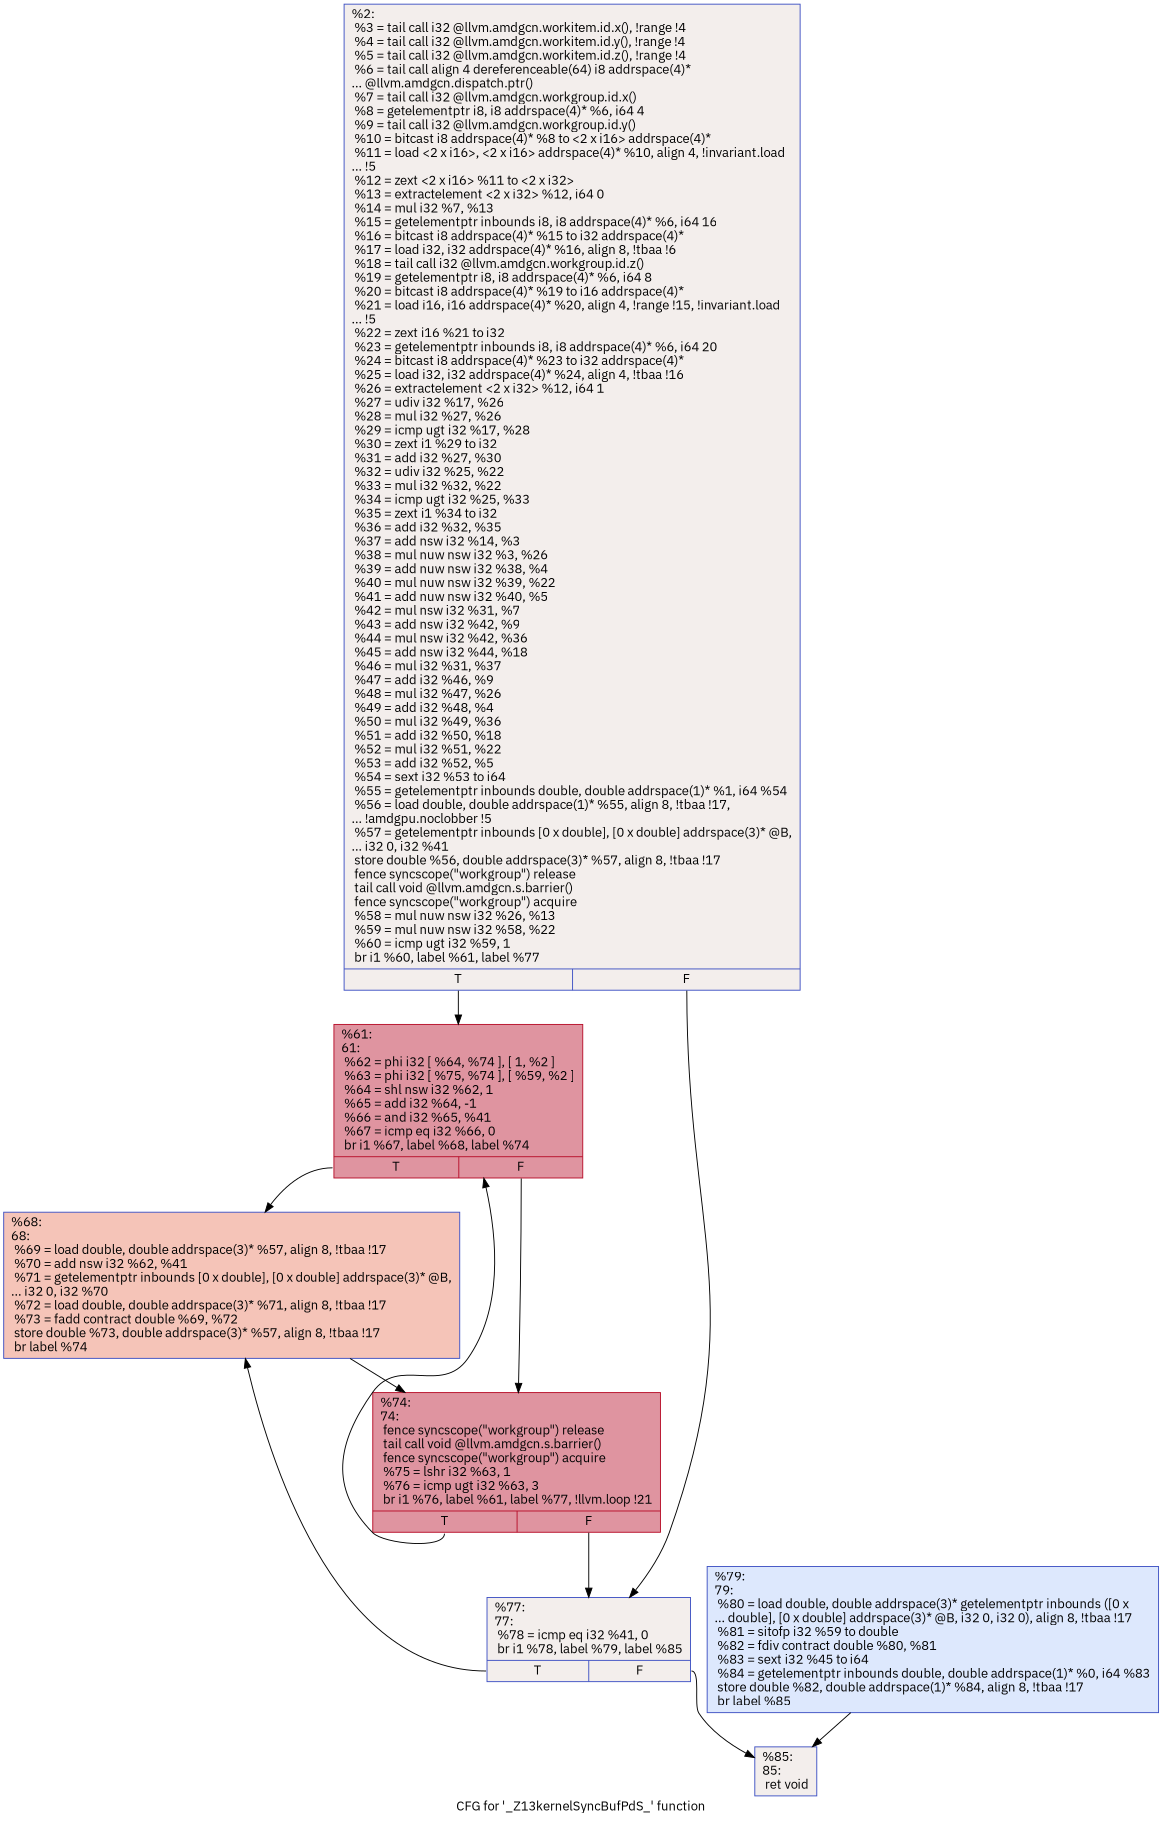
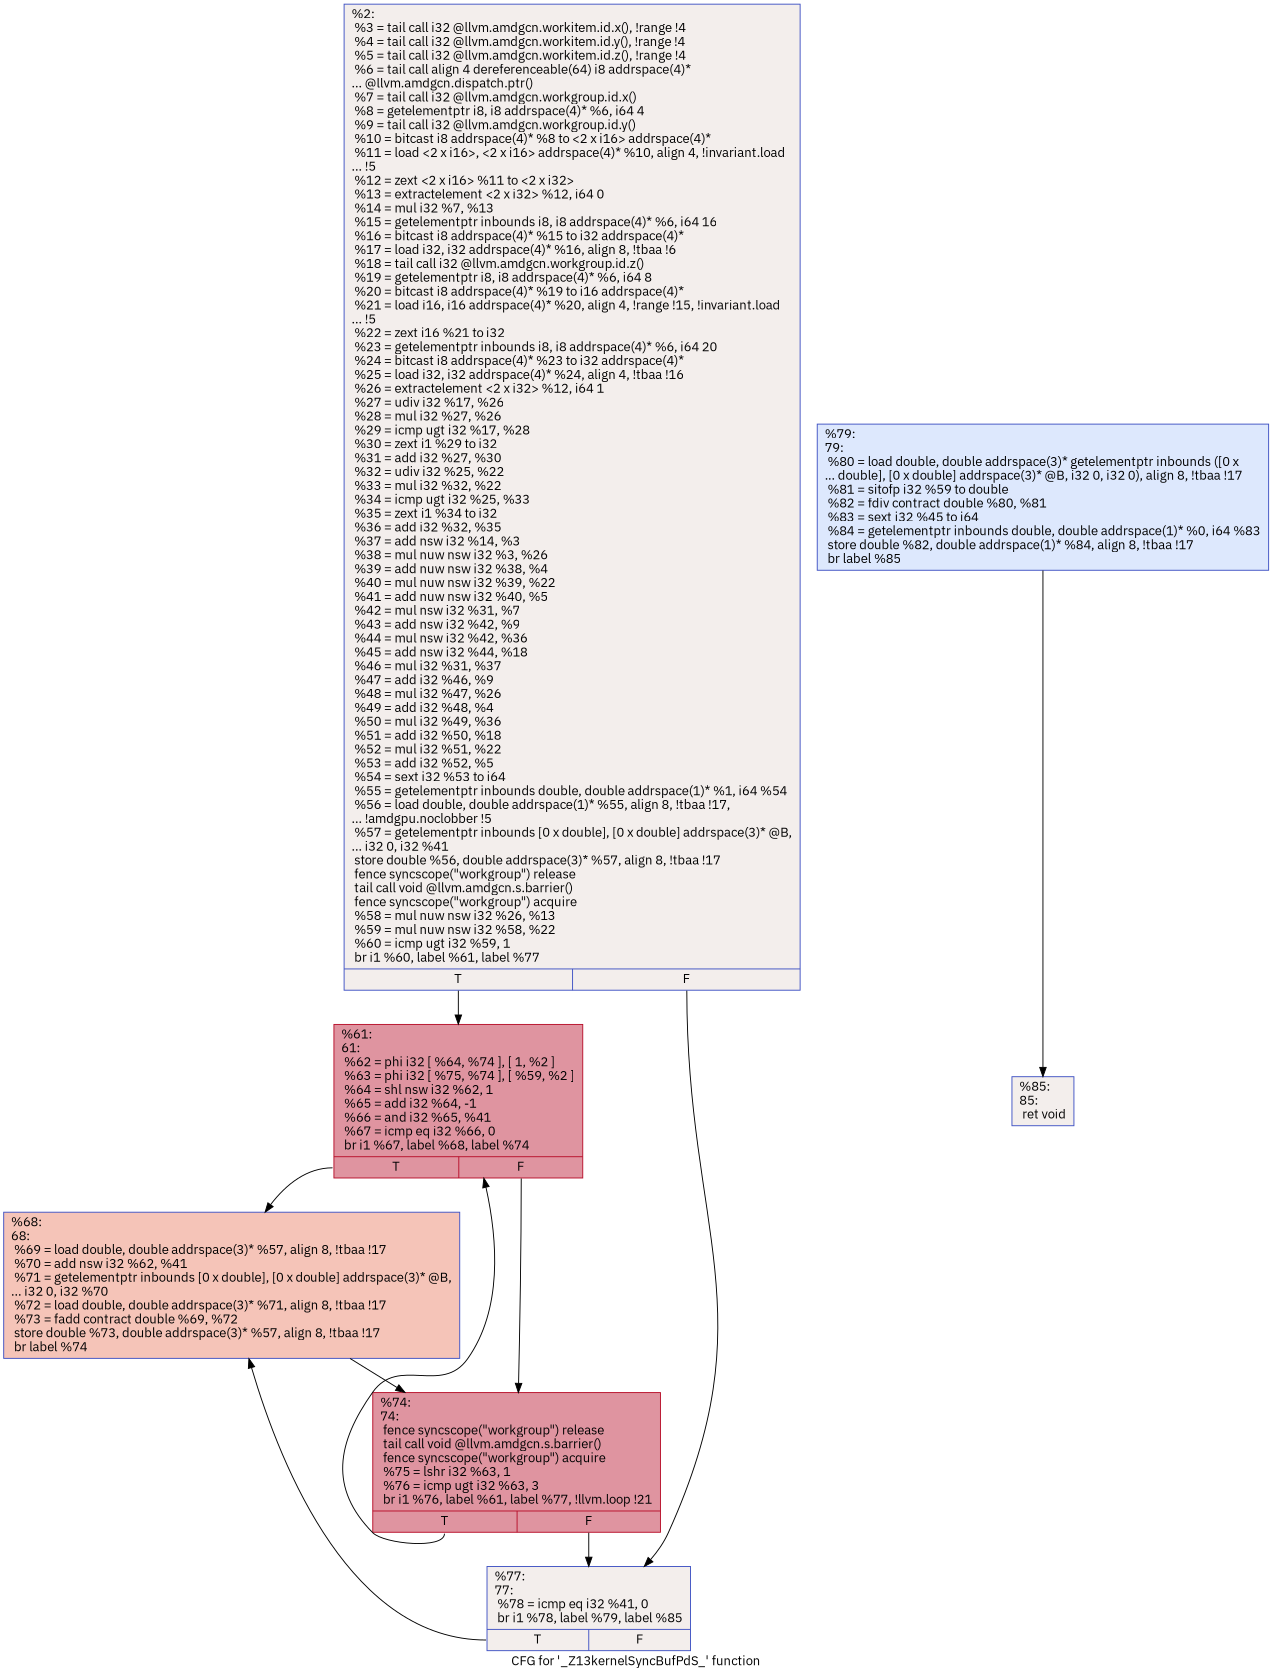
(704, 1720) -> none
